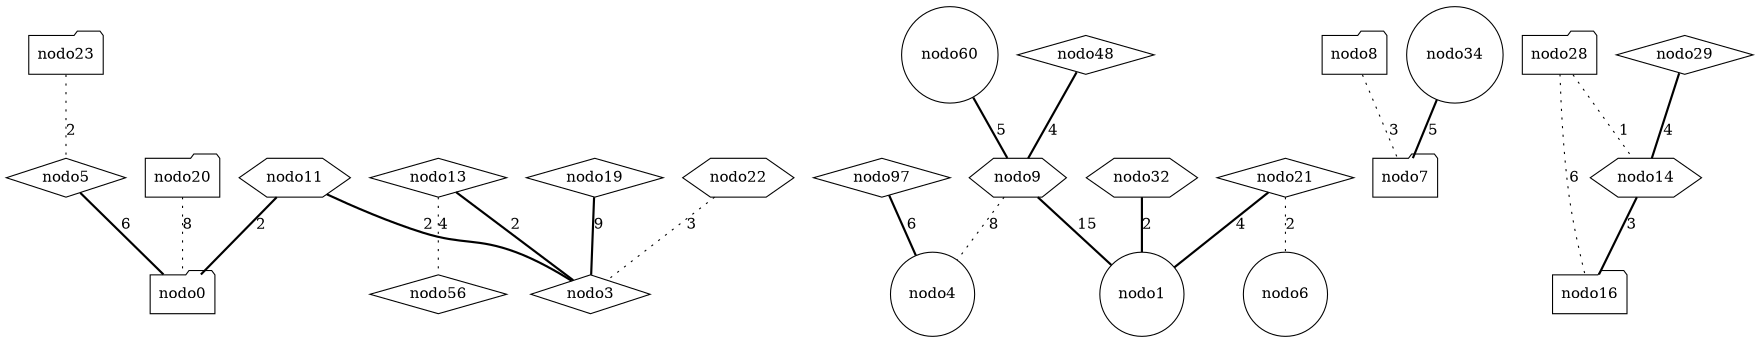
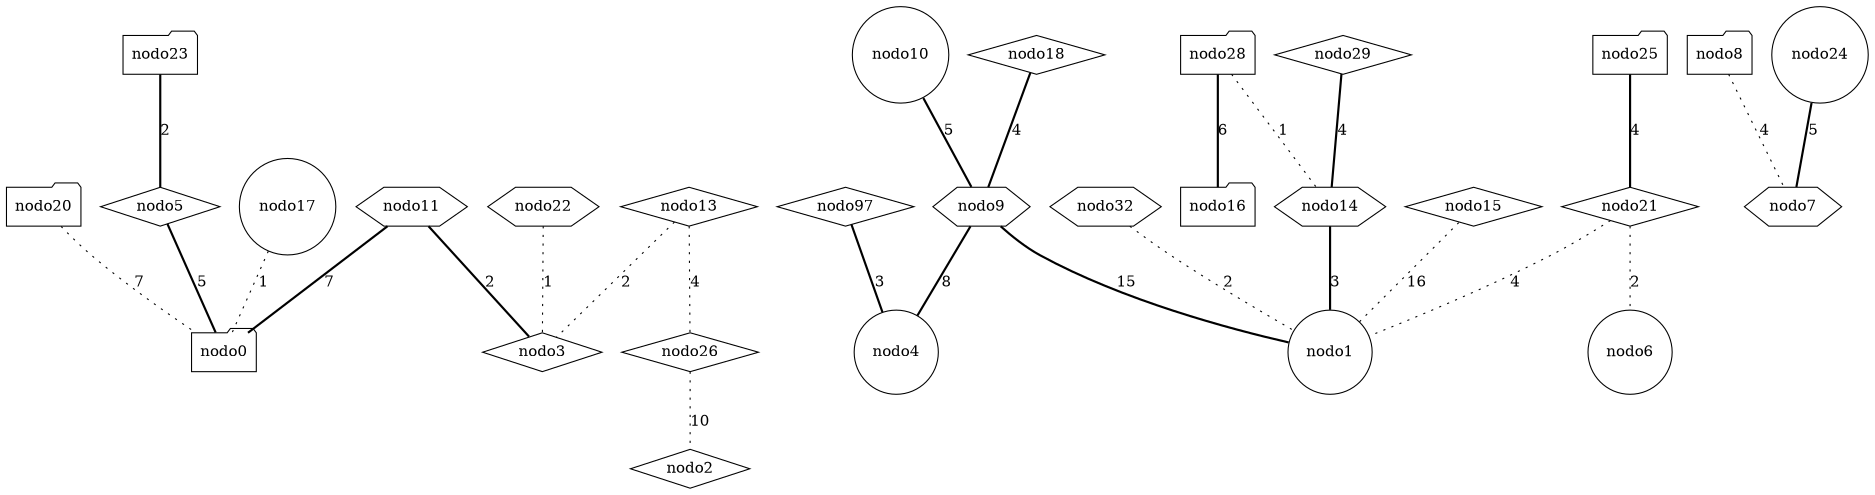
(950, 55) -> (901, 55)
(1086, 55) -> (1037, 55)
(1455, 55) -> (1820, 55)
none -> (1630, 55)
(66, 116) -> (160, 131)
(1394, 131) -> (1765, 131)
(1567, 175) -> (1218, 131)
(595, 178) -> none
(1405, 178) -> (1793, 207)
none -> (288, 207)
none -> (1474, 207)
(126, 225) -> (202, 283)
(188, 225) -> (140, 283)
(261, 225) -> (330, 283)
(692, 225) -> (549, 283)
(912, 225) -> (880, 283)
(1142, 225) -> (1210, 281)
(981, 229) -> (944, 271)
(1221, 230) -> (1492, 284)
(515, 236) -> (615, 280)
(1618, 236) -> (1330, 268)
(438, 294) -> (690, 352)
none -> (690, 469)
